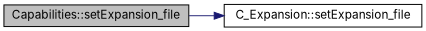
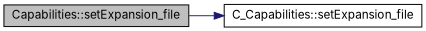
(323, 16) -> (323, 16)
